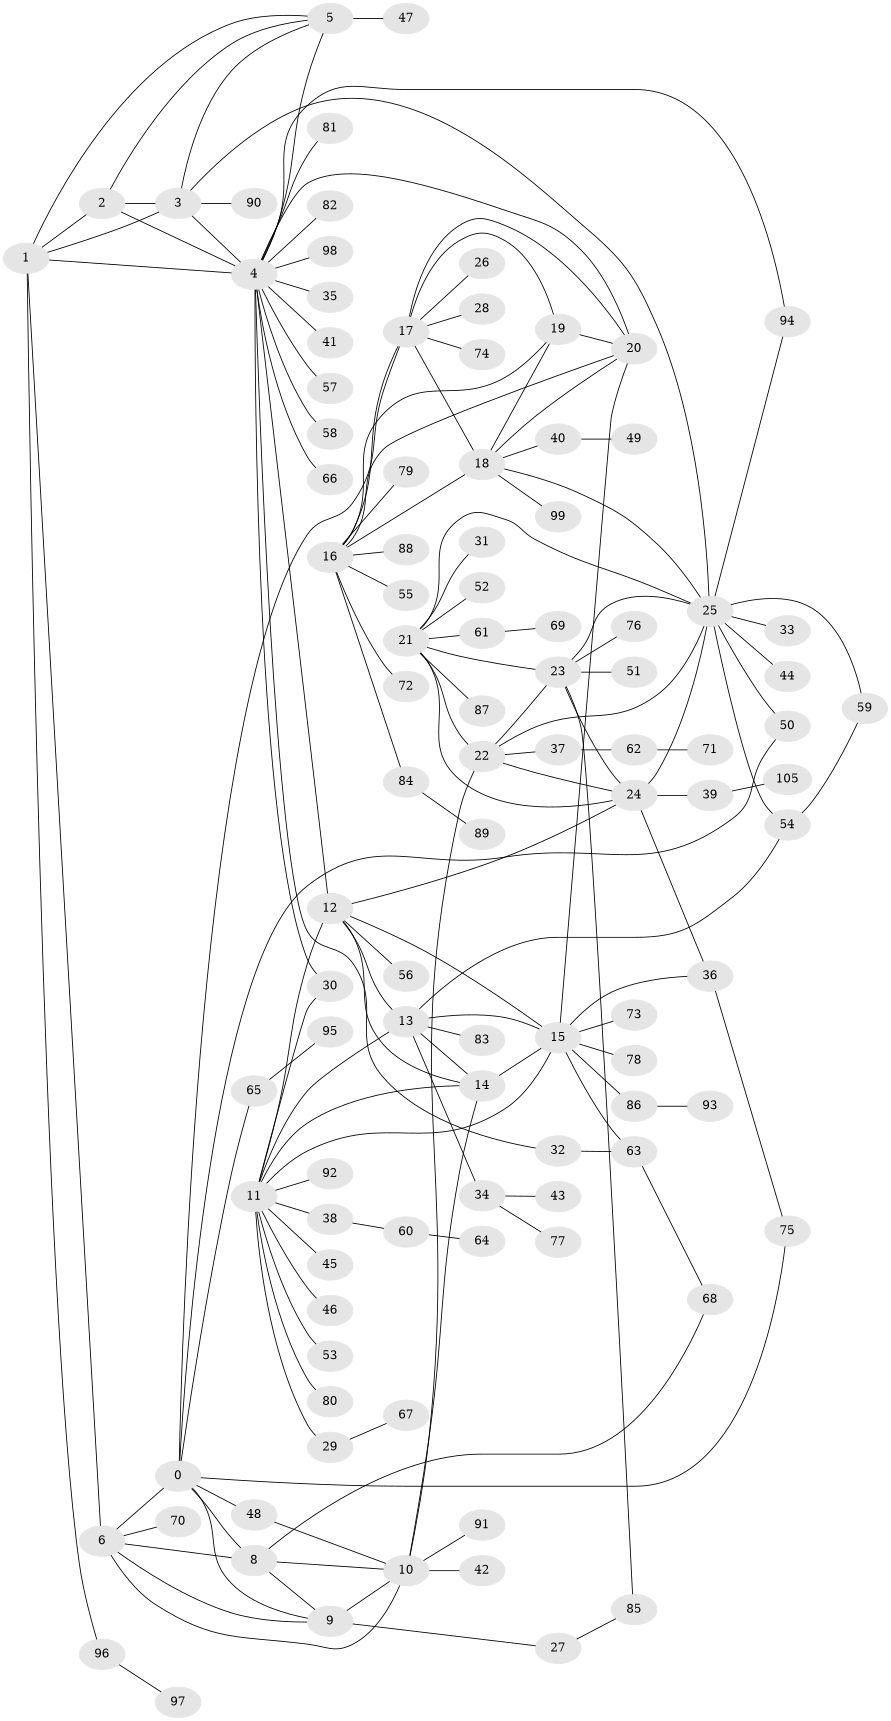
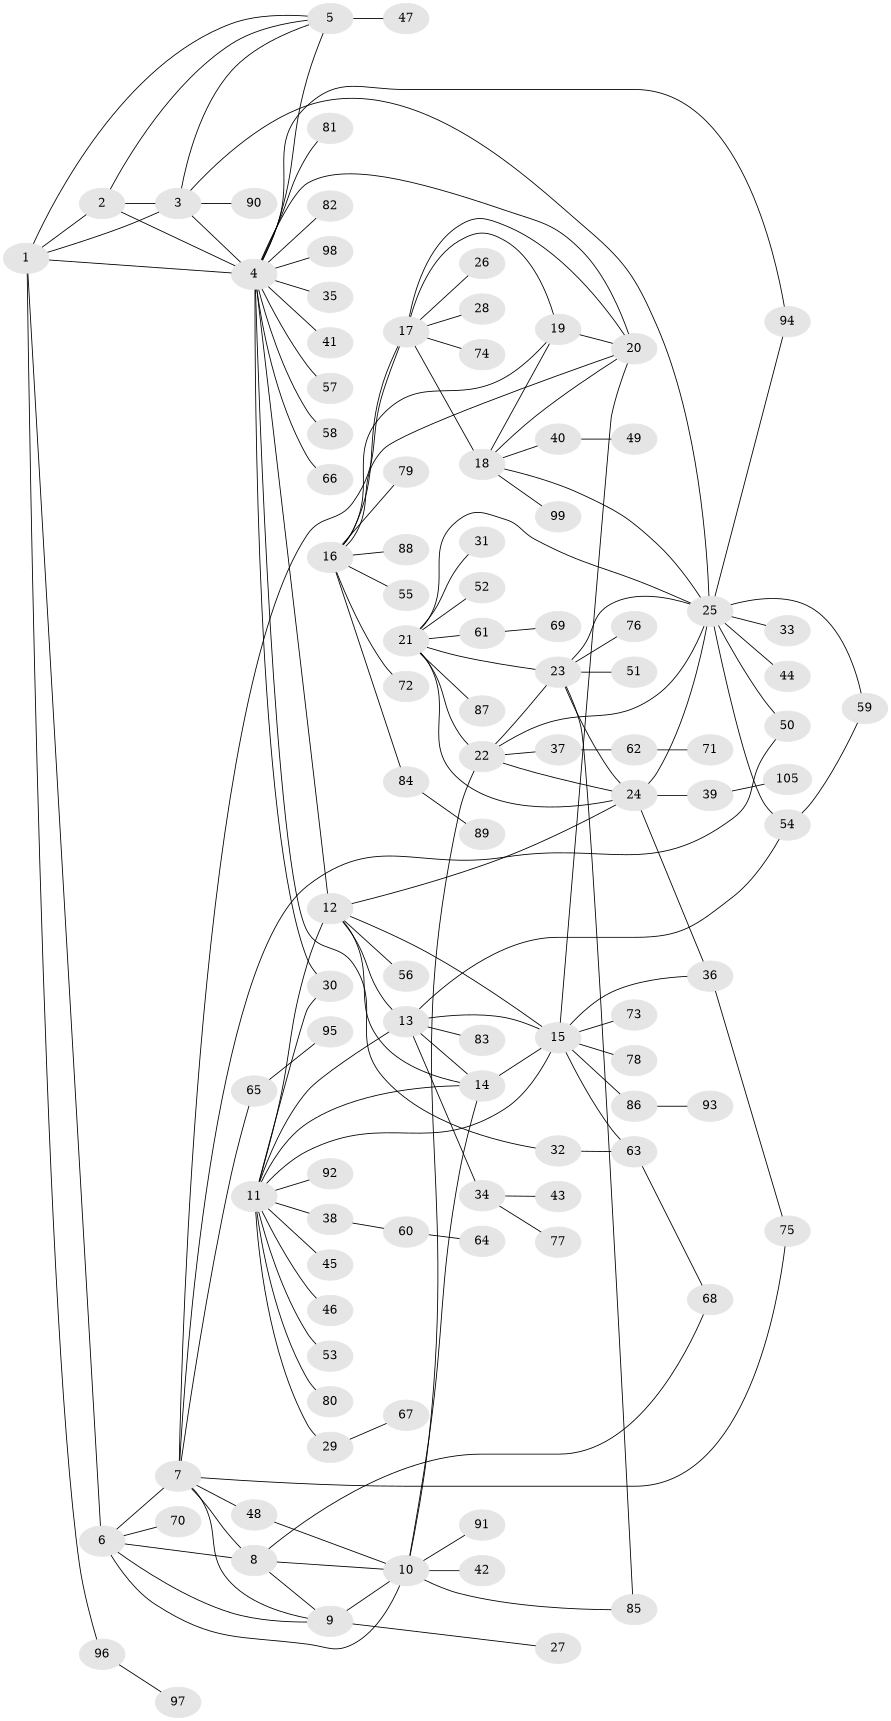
(406, 511) -> none
(178, 1476) -> (178, 1476)
(596, 1629) -> (516, 1604)
